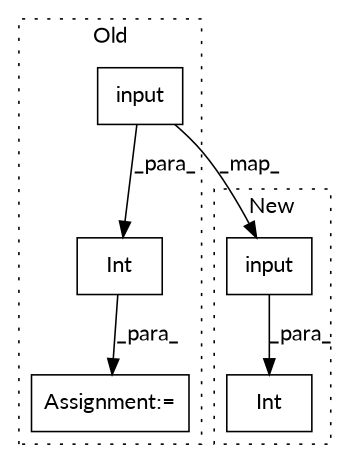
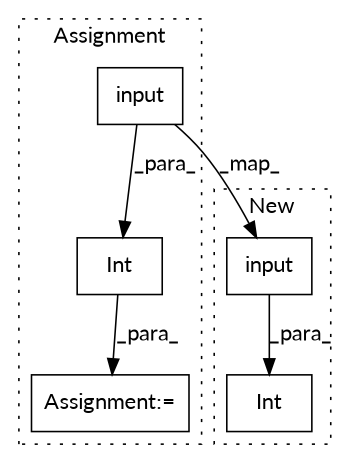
(110, 37) -> (110, 37)
